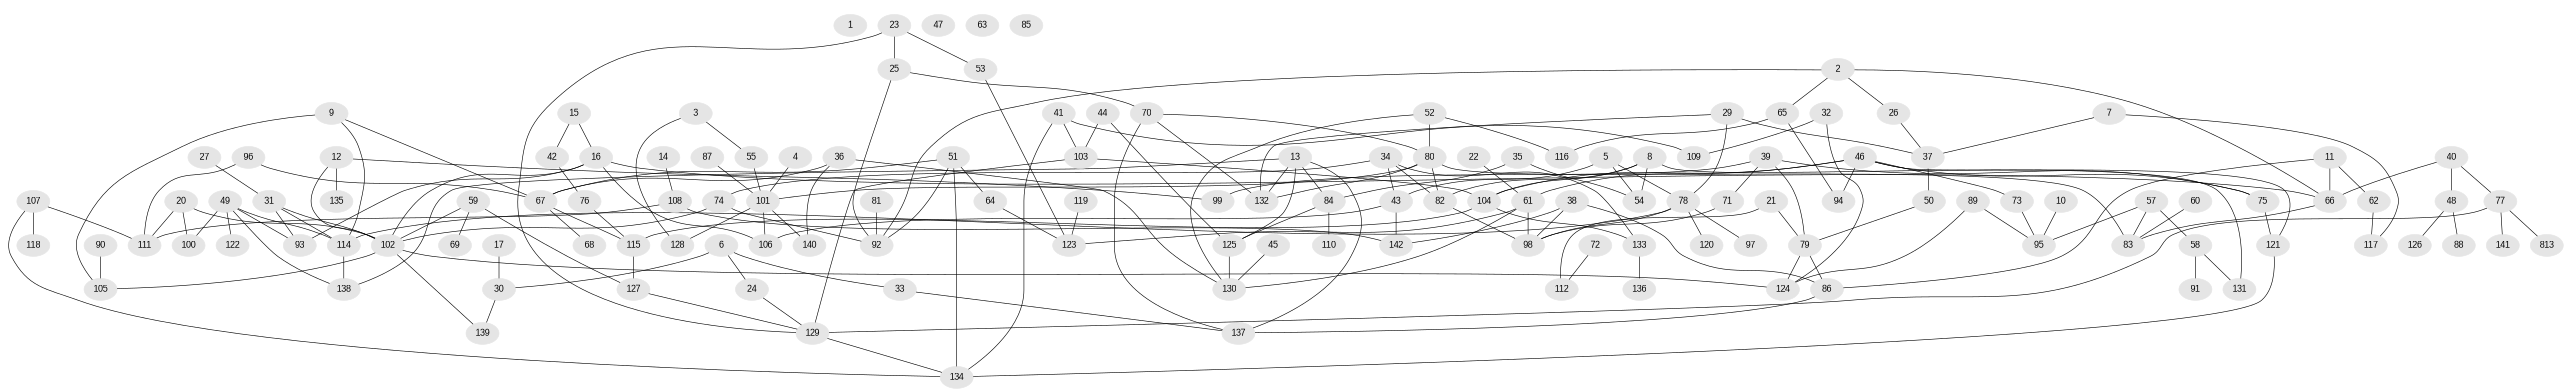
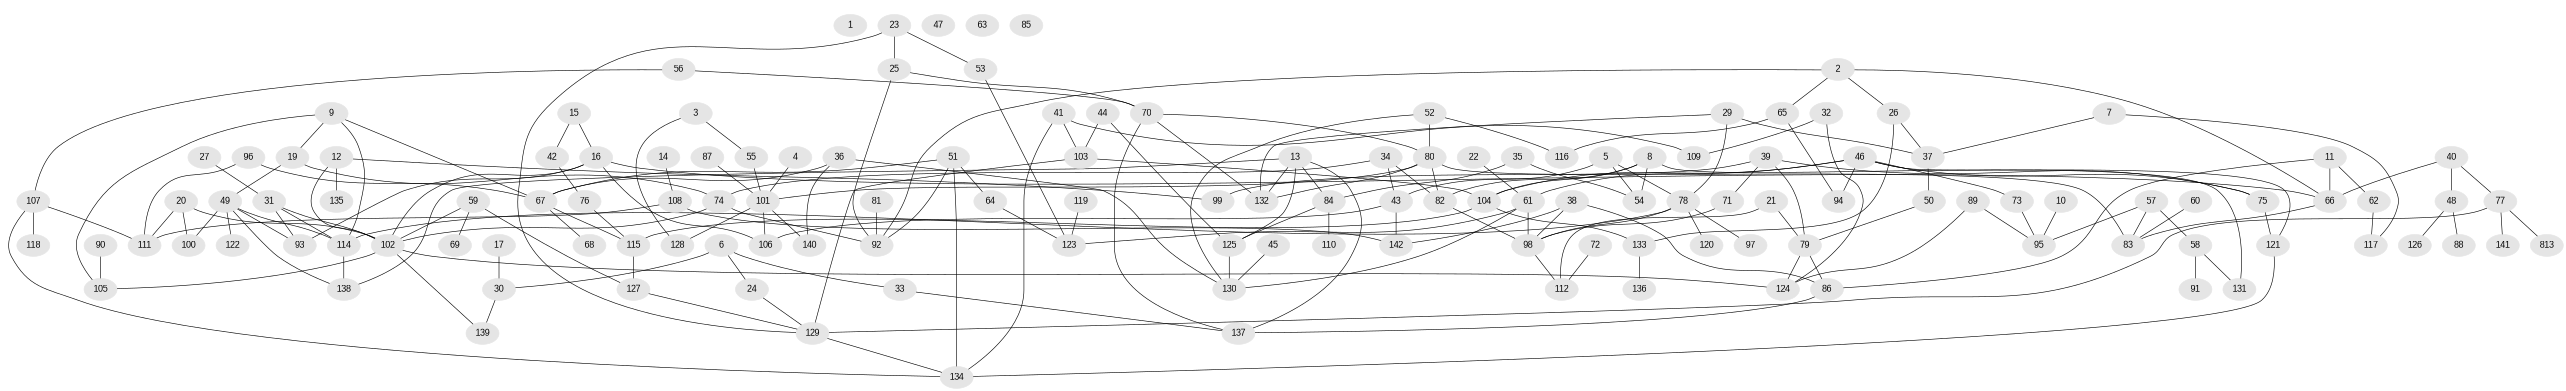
none -> (679, 69)
none -> (292, 157)
(1589, 188) -> (1814, 226)
none -> (1545, 267)
